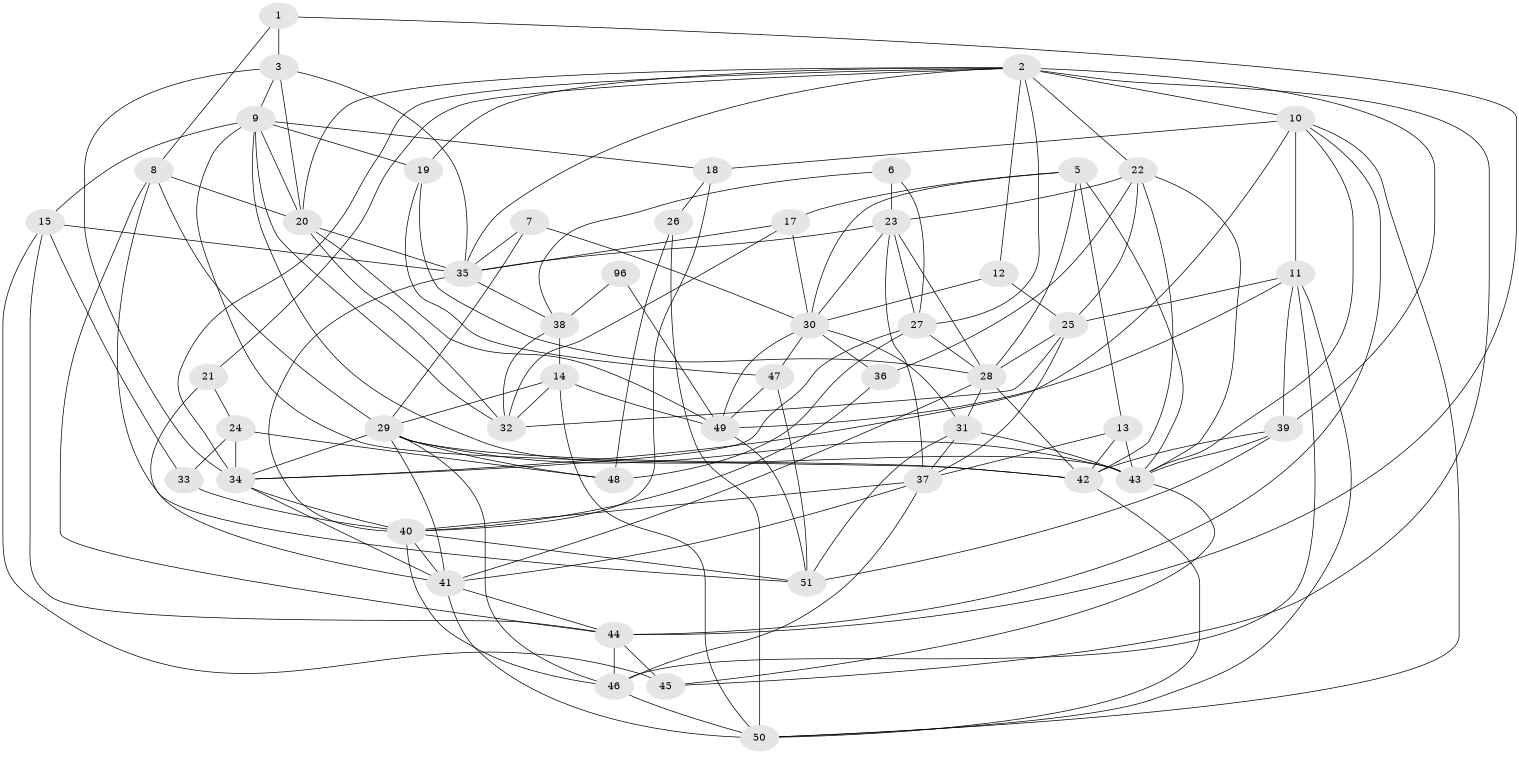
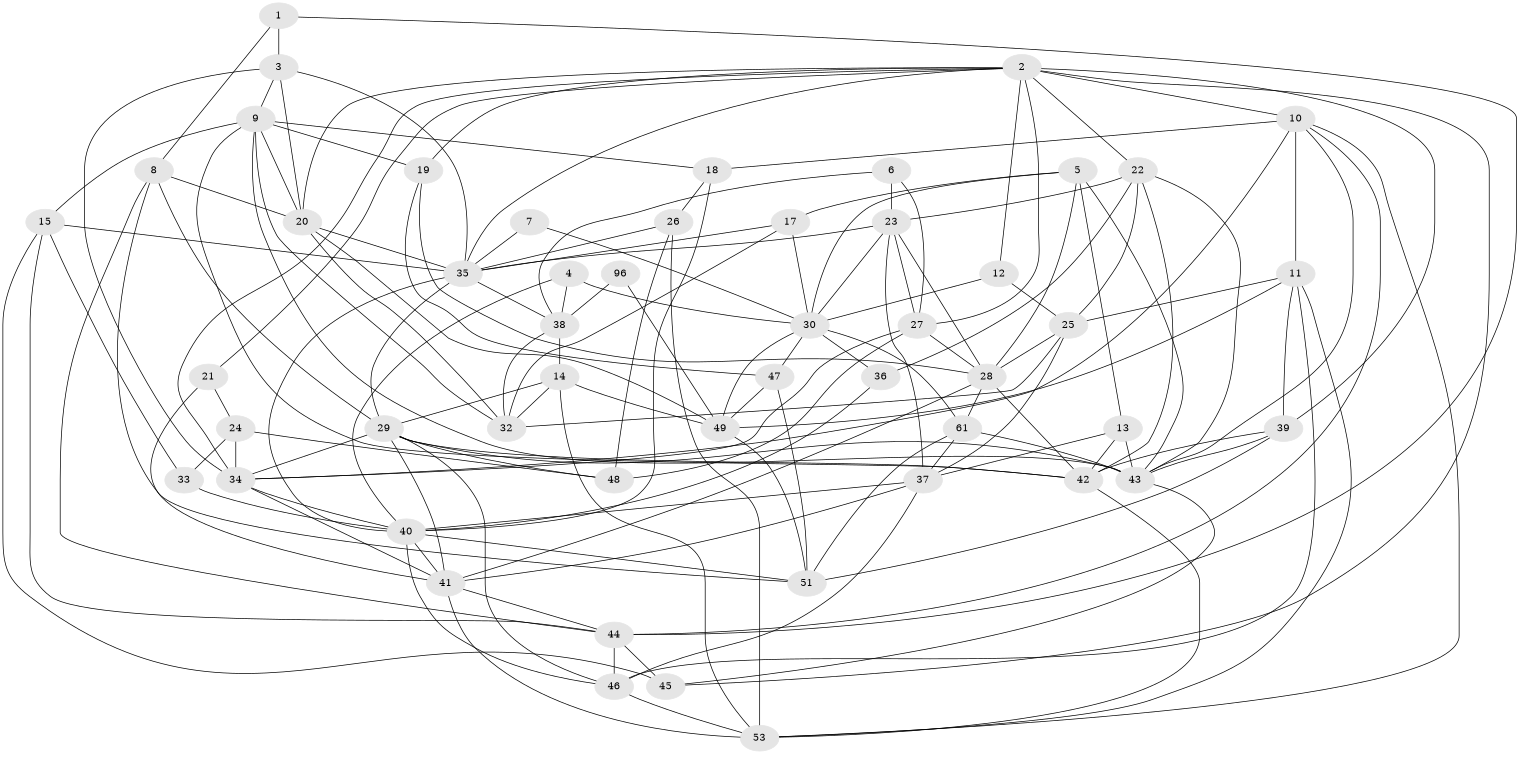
none -> (568, 248)
none -> (569, 274)
(457, 332) -> (386, 342)
(962, 429) -> (962, 429)
(760, 738) -> (760, 738)
